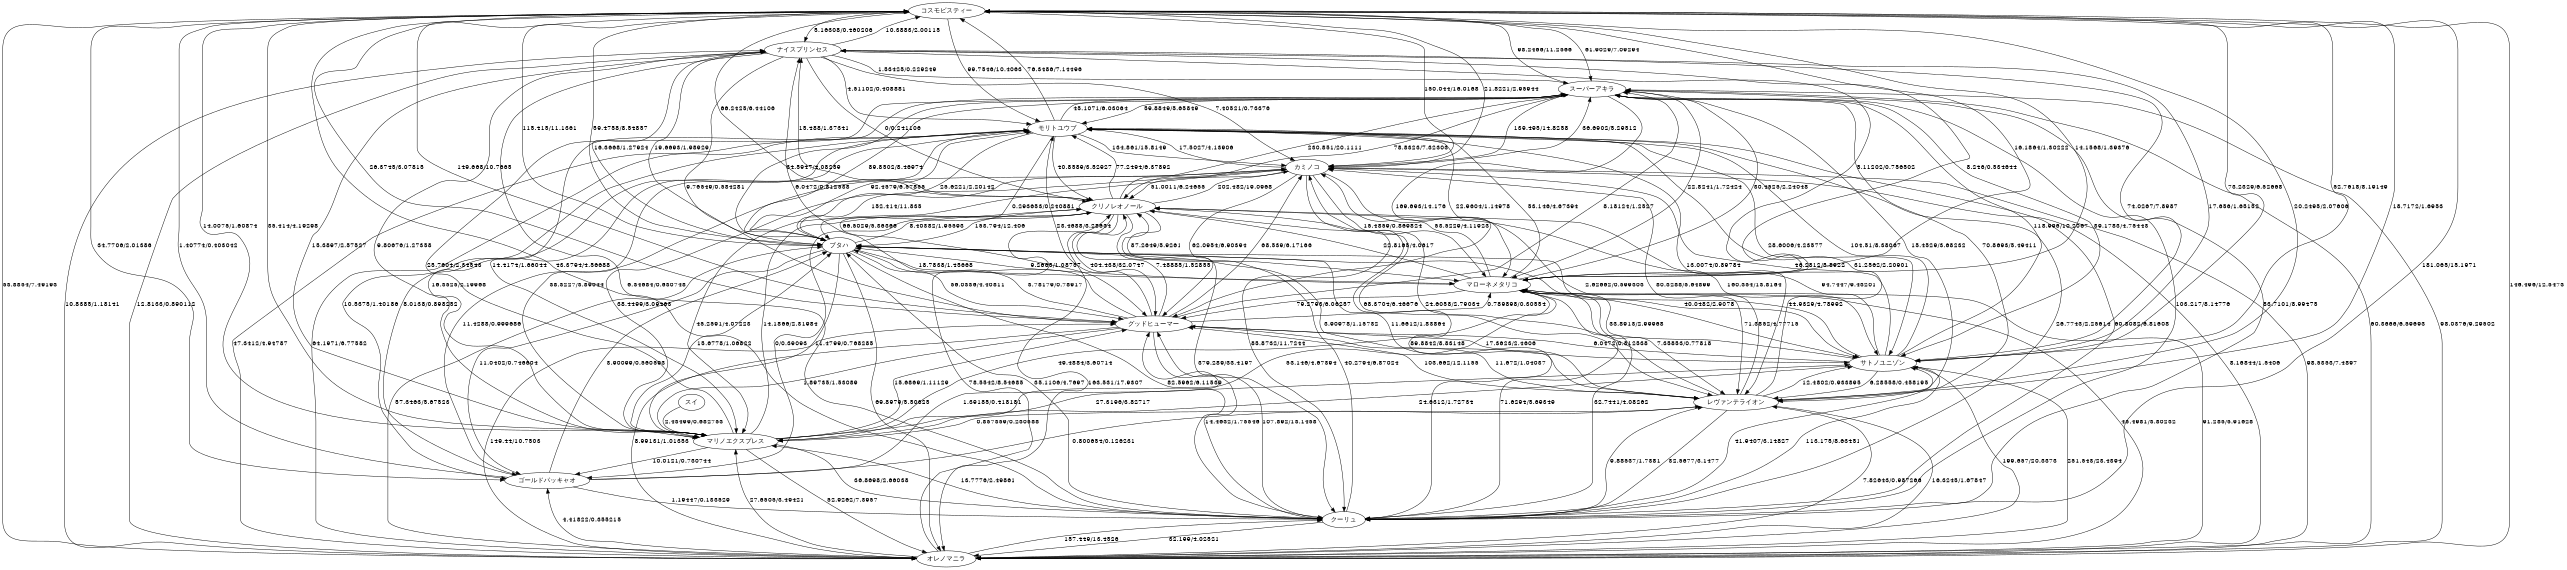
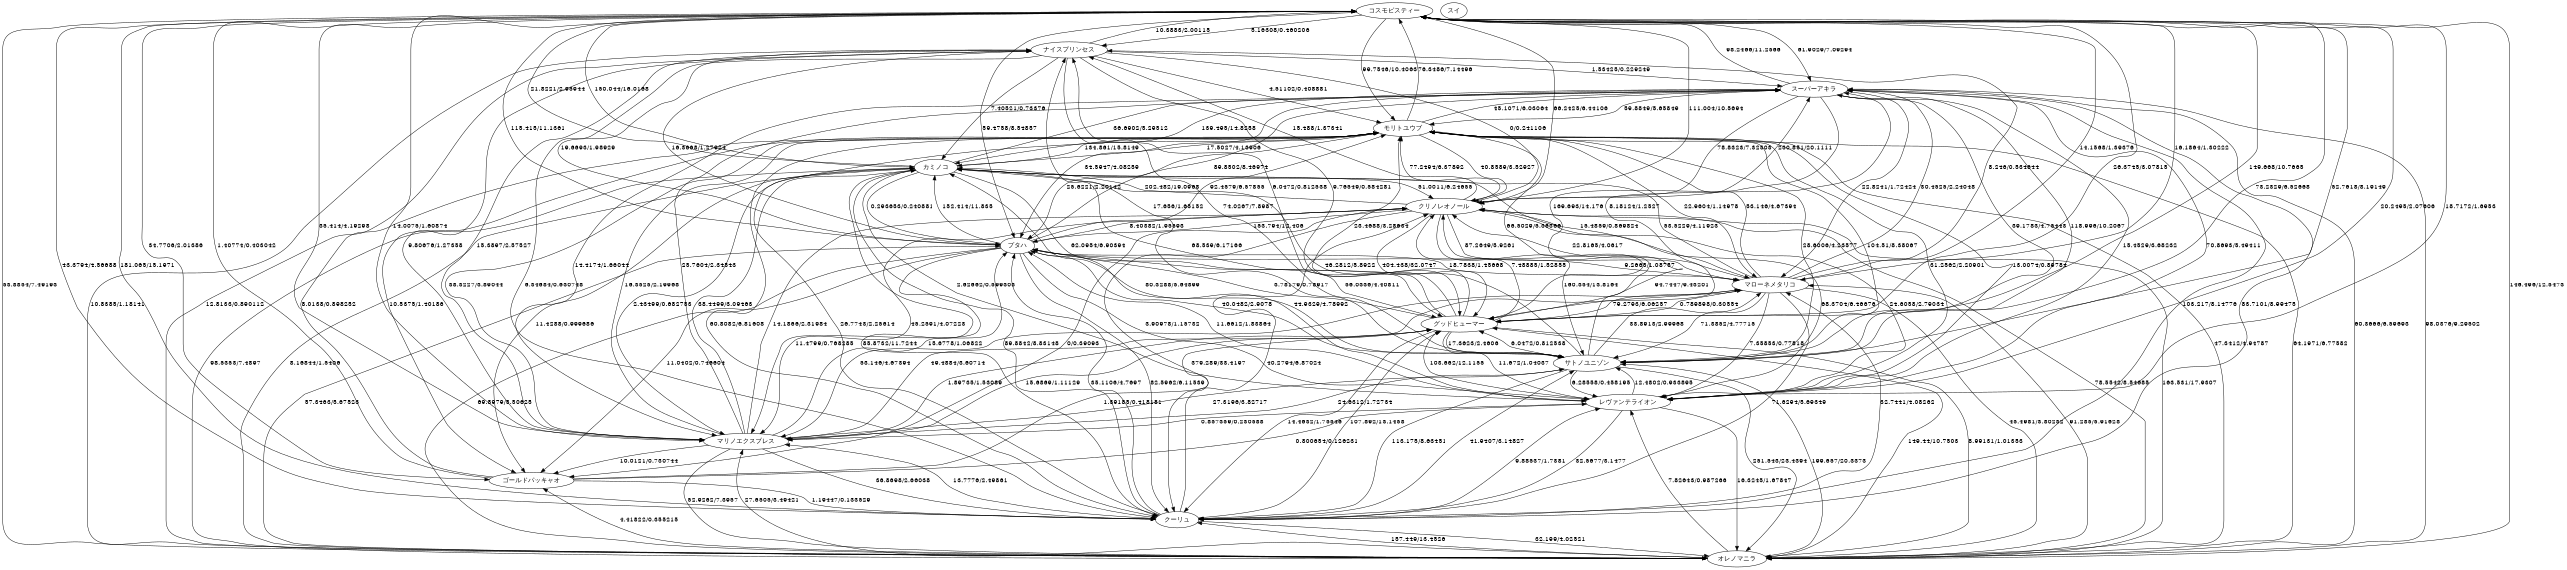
none -> (1689, 72)
(1648, 81) -> none
(649, 321) -> none
(664, 425) -> (709, 285)
